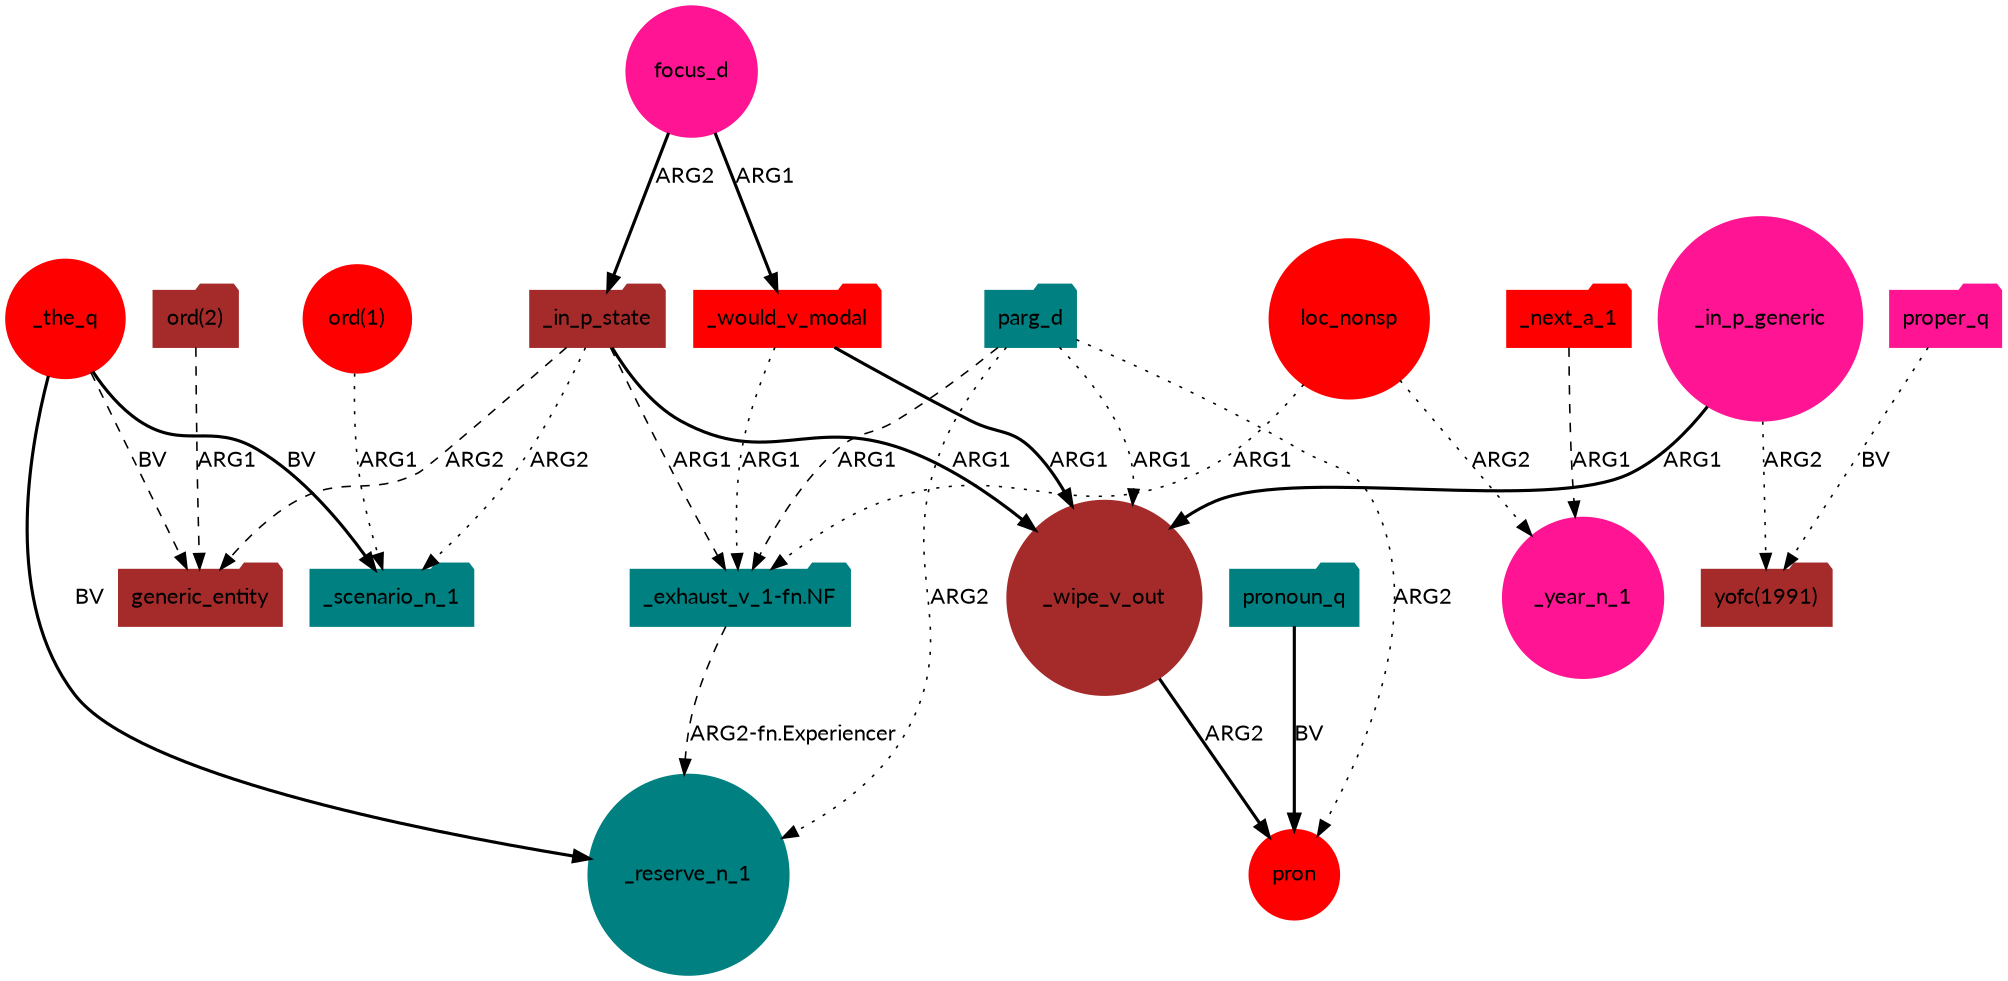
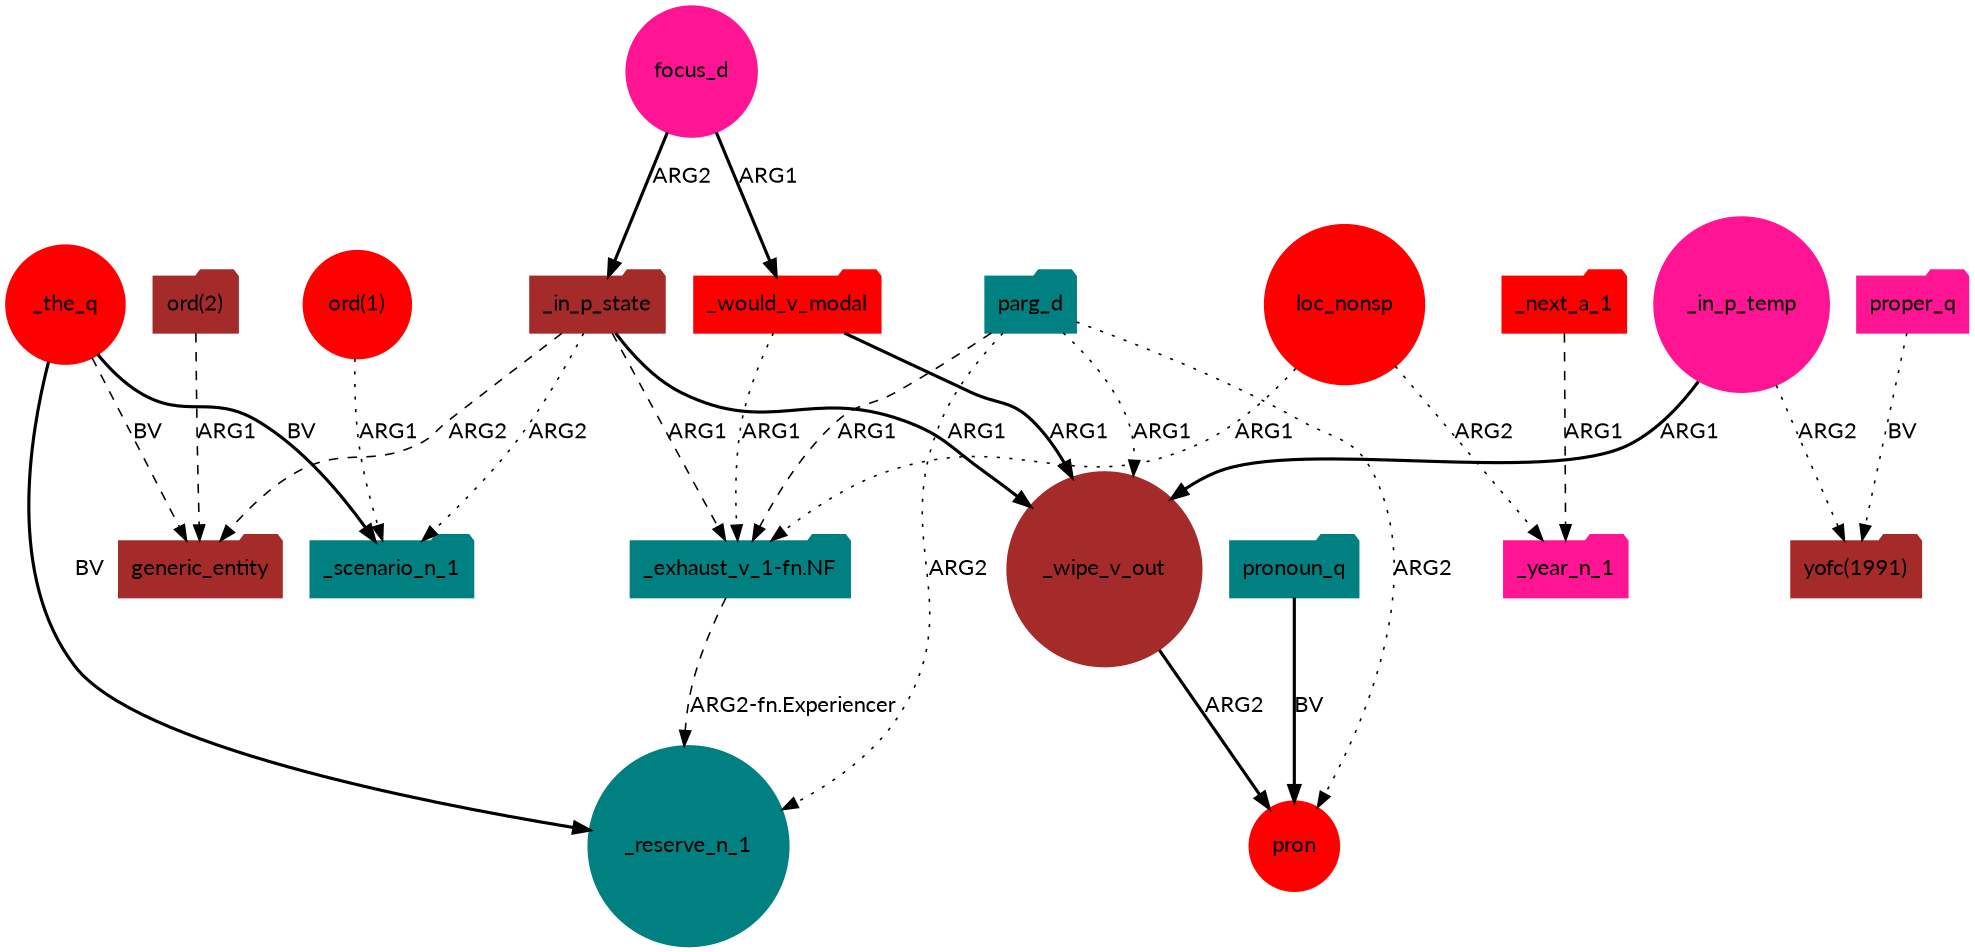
(1760, 319) -> (1742, 305)
(1583, 598) -> (1566, 569)
